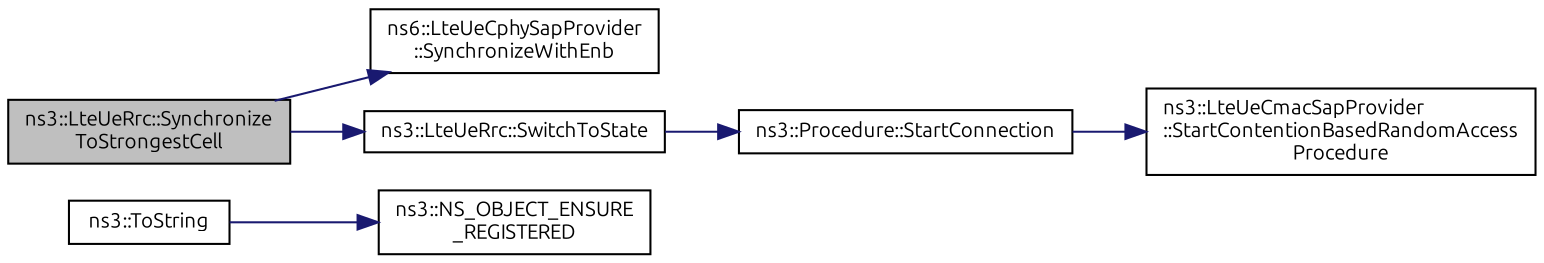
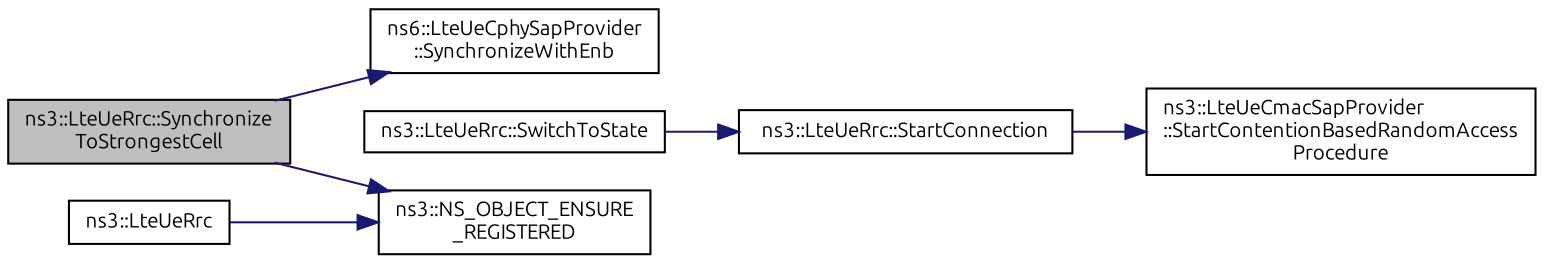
(317, 132) -> (322, 174)
(906, 132) -> (906, 132)
(149, 222) -> (149, 222)
